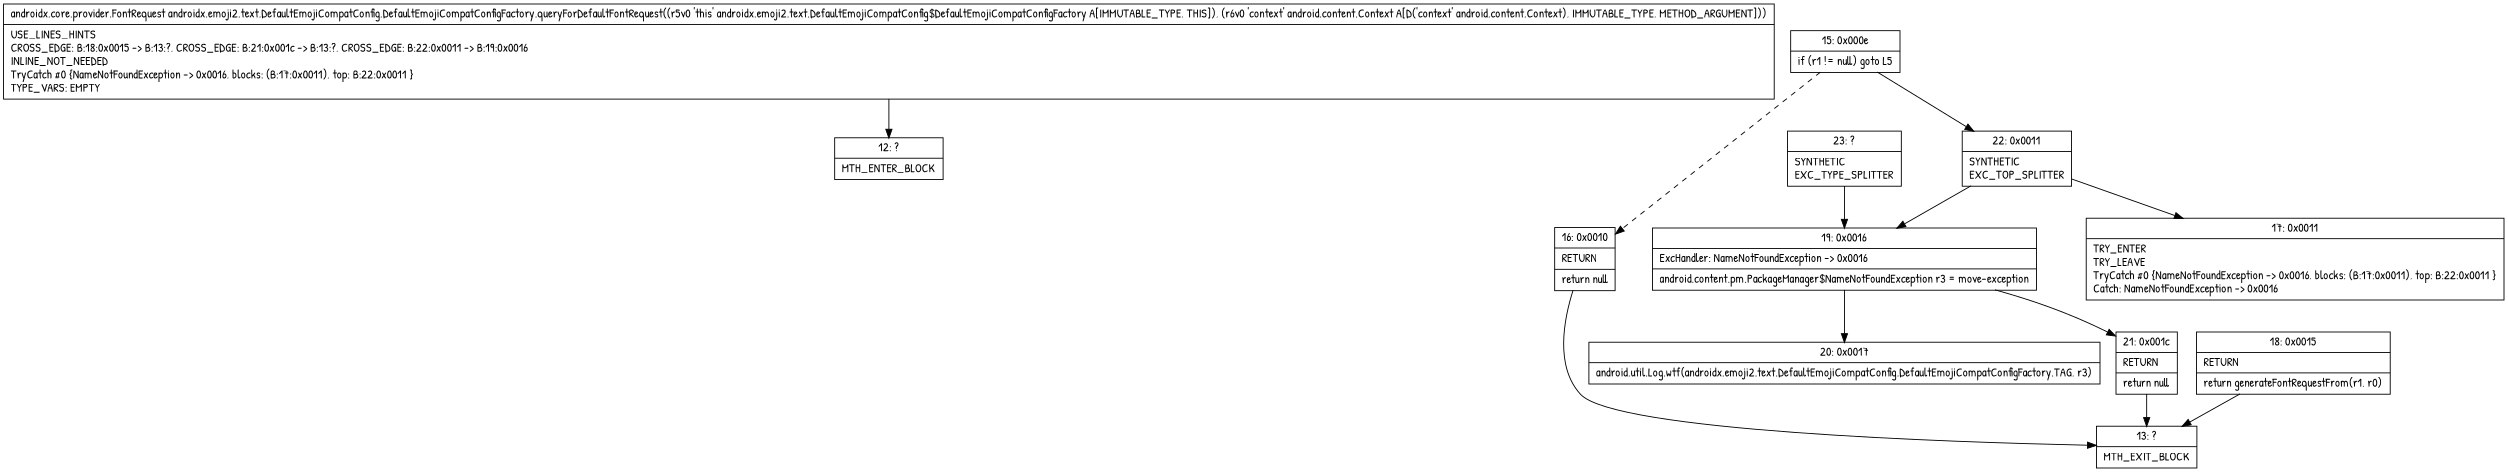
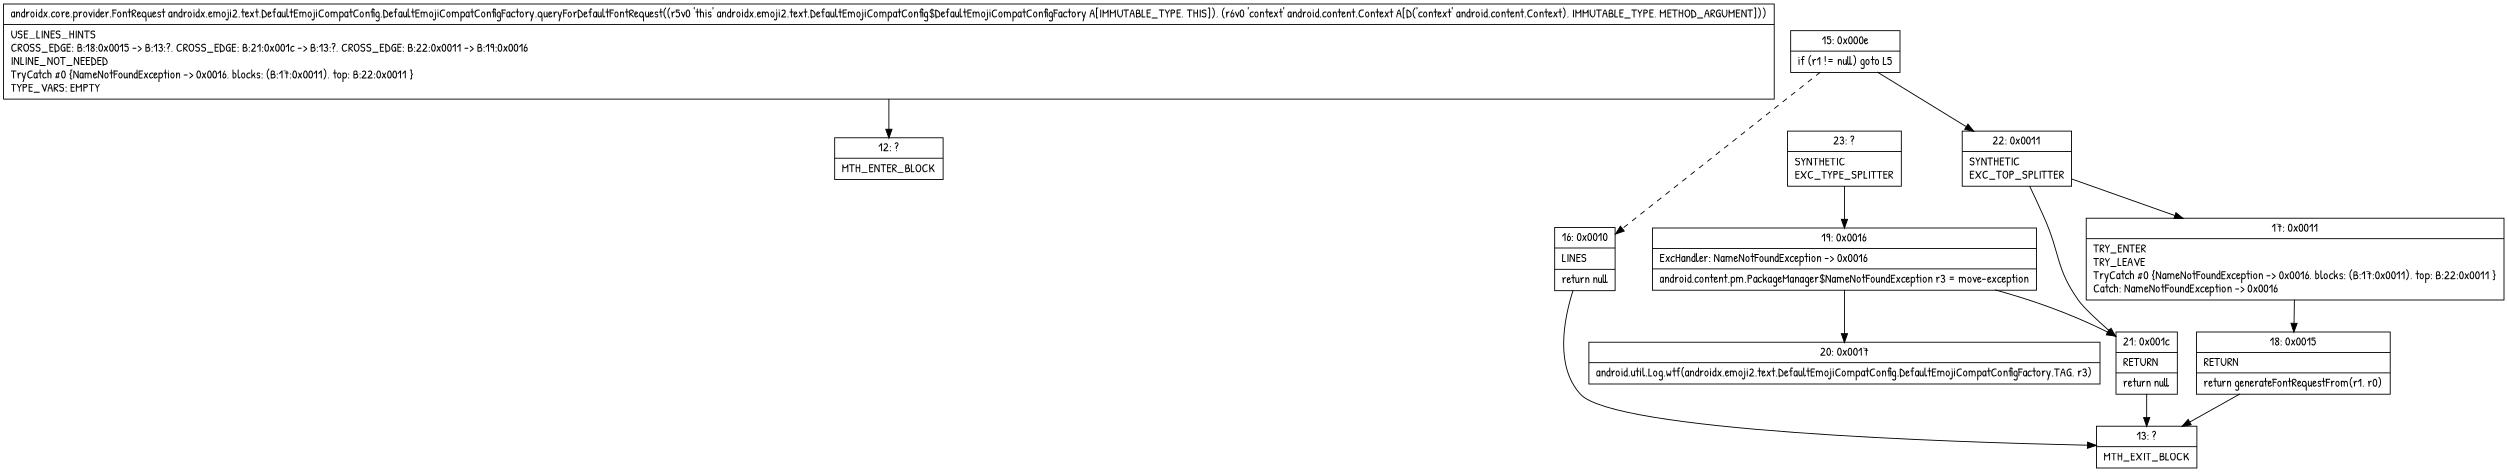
(1938, 205) -> (2060, 264)
(1580, 258) -> (1575, 258)
none -> (2294, 311)
